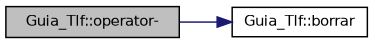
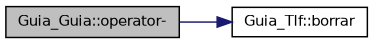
(93, 22) -> (93, 22)
